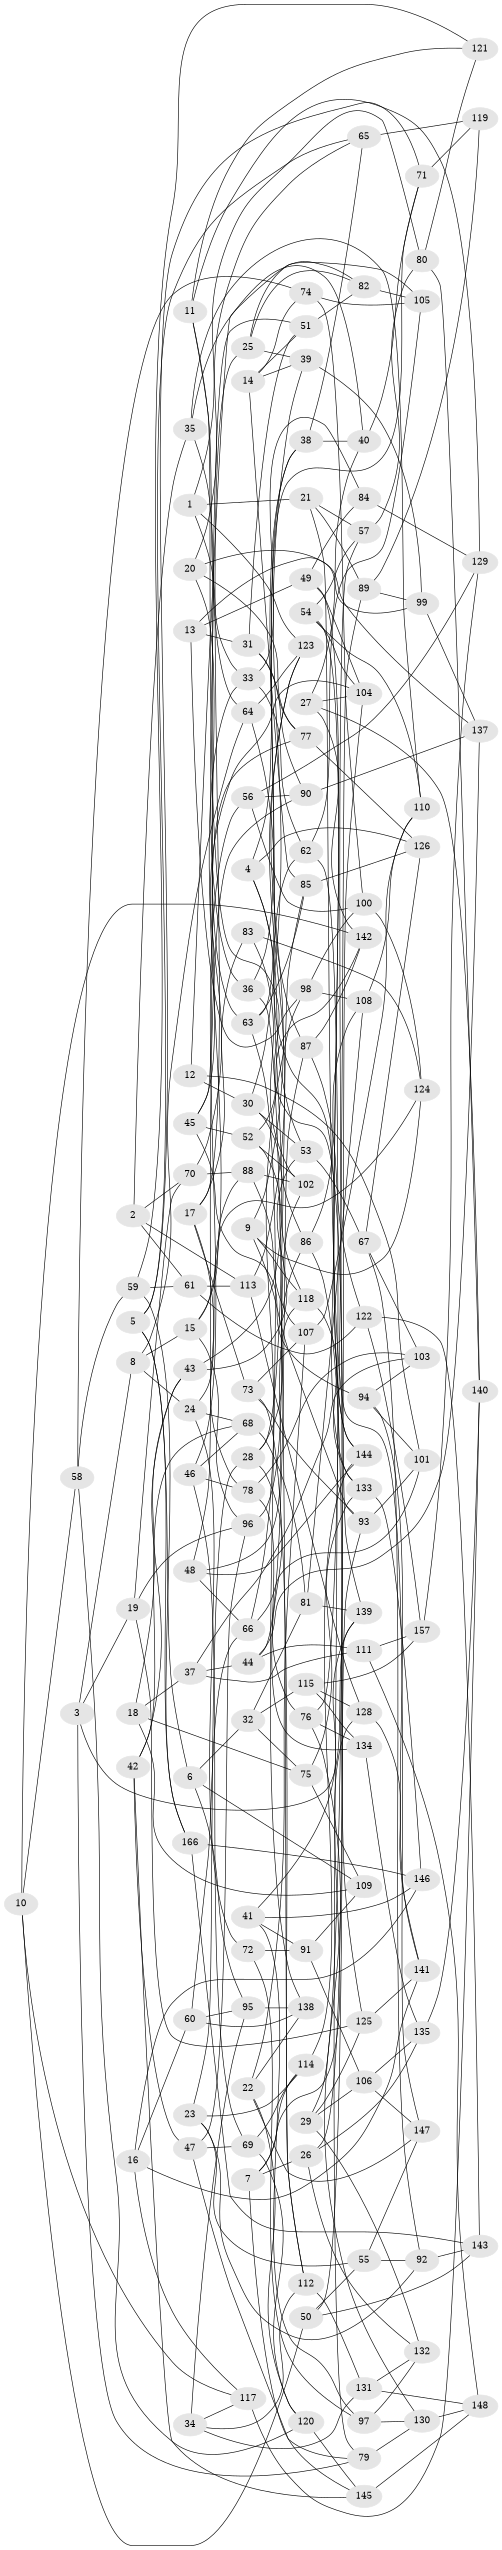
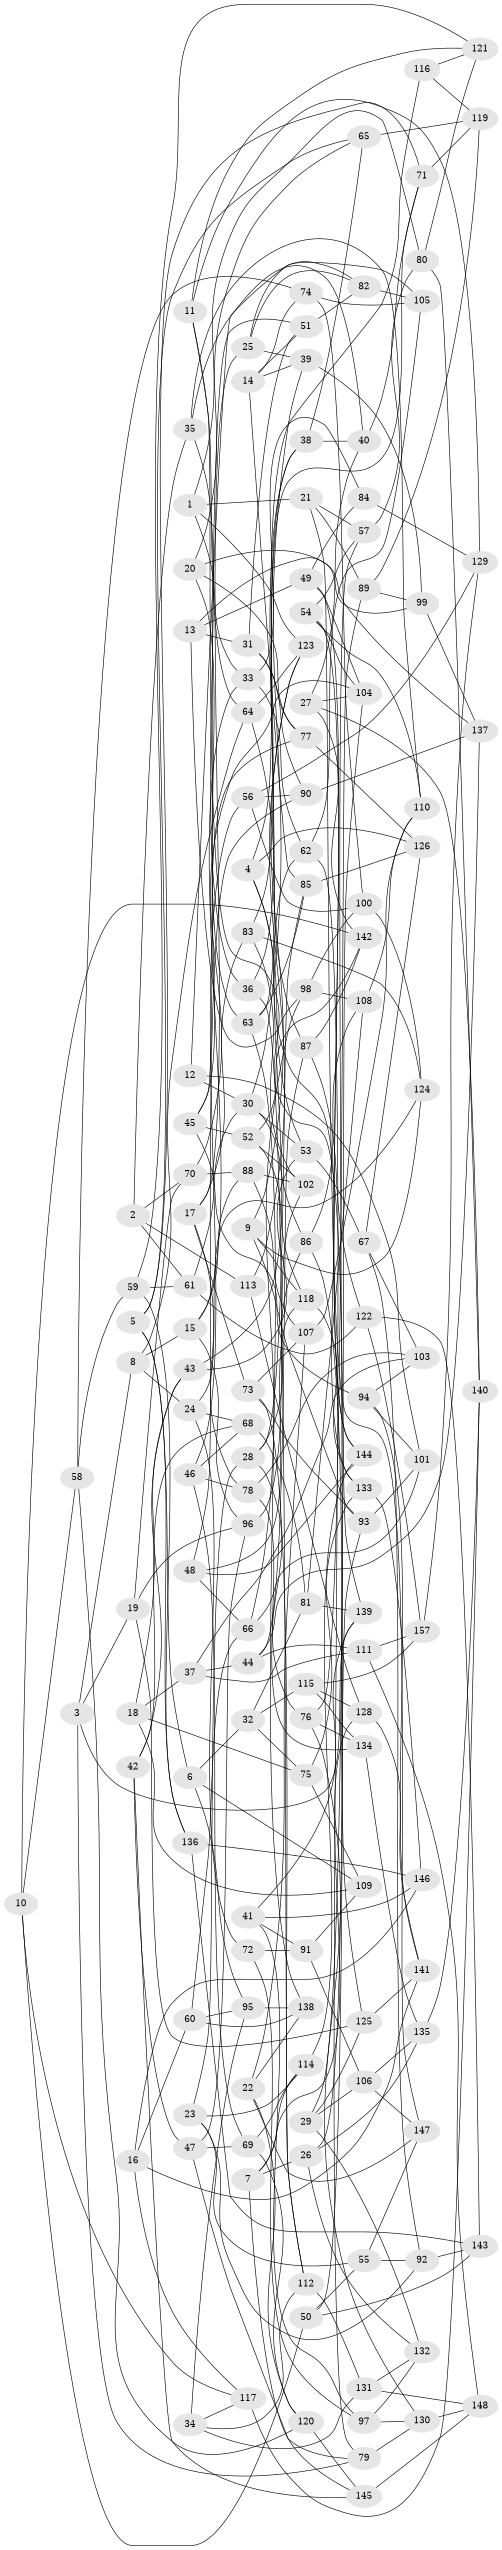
none -> (422, 70)
(220, 1286) -> (214, 1193)
(190, 1843) -> (190, 1843)
